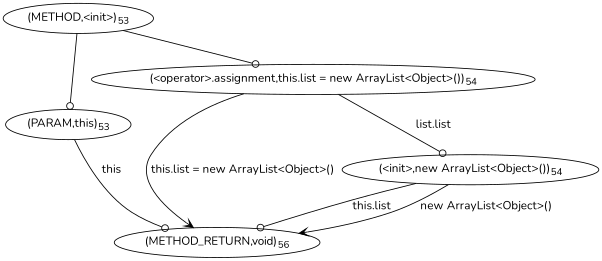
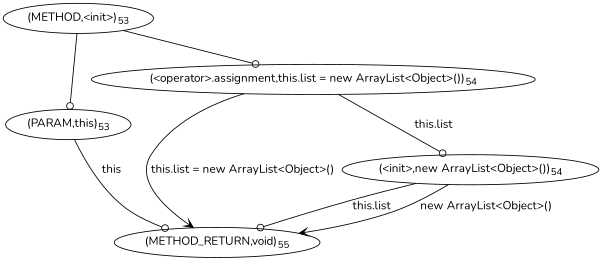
(434, 125) -> (434, 125)
(284, 241) -> (284, 241)
